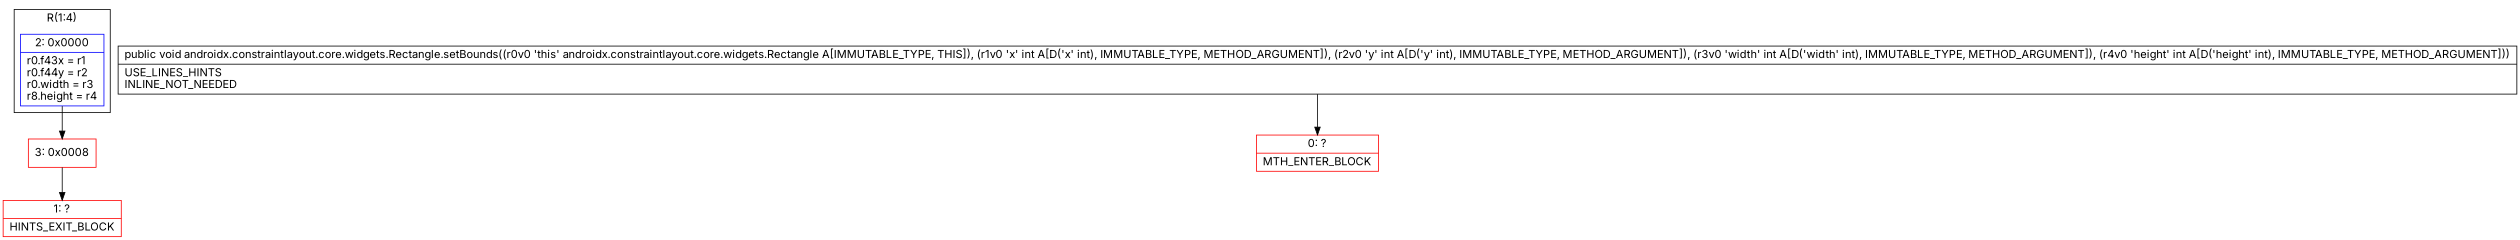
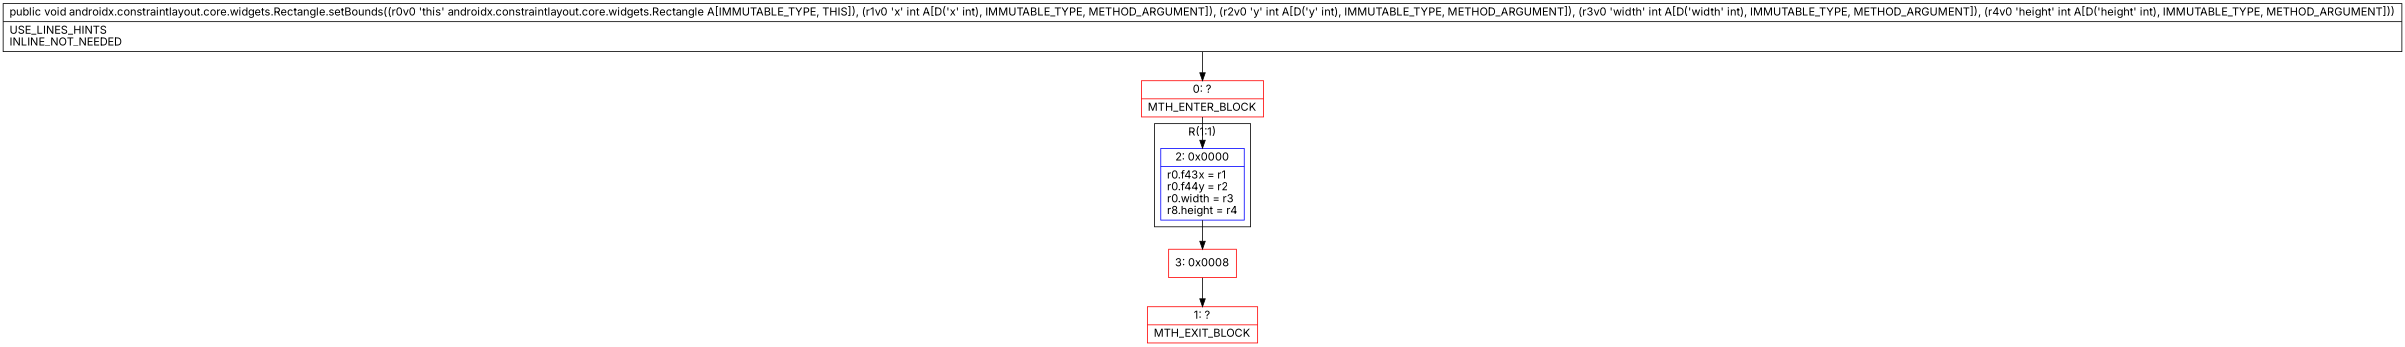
(62, 19) -> (1203, 133)
none -> (1203, 129)
(62, 227) -> (1203, 334)
